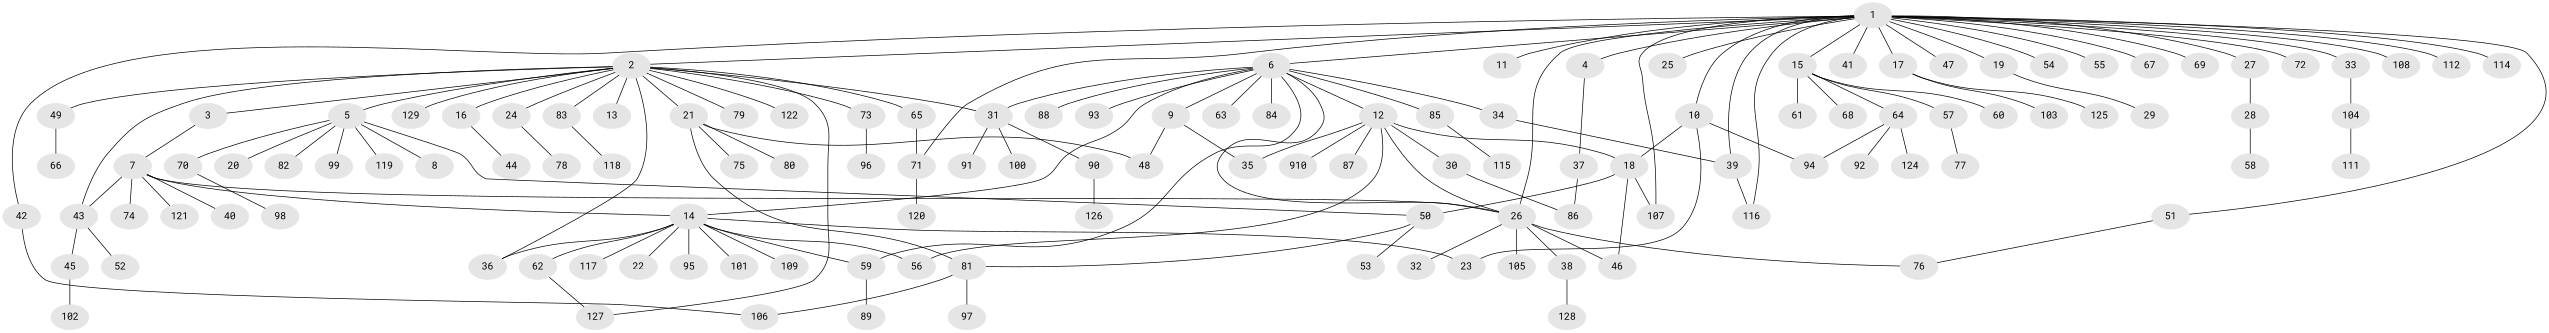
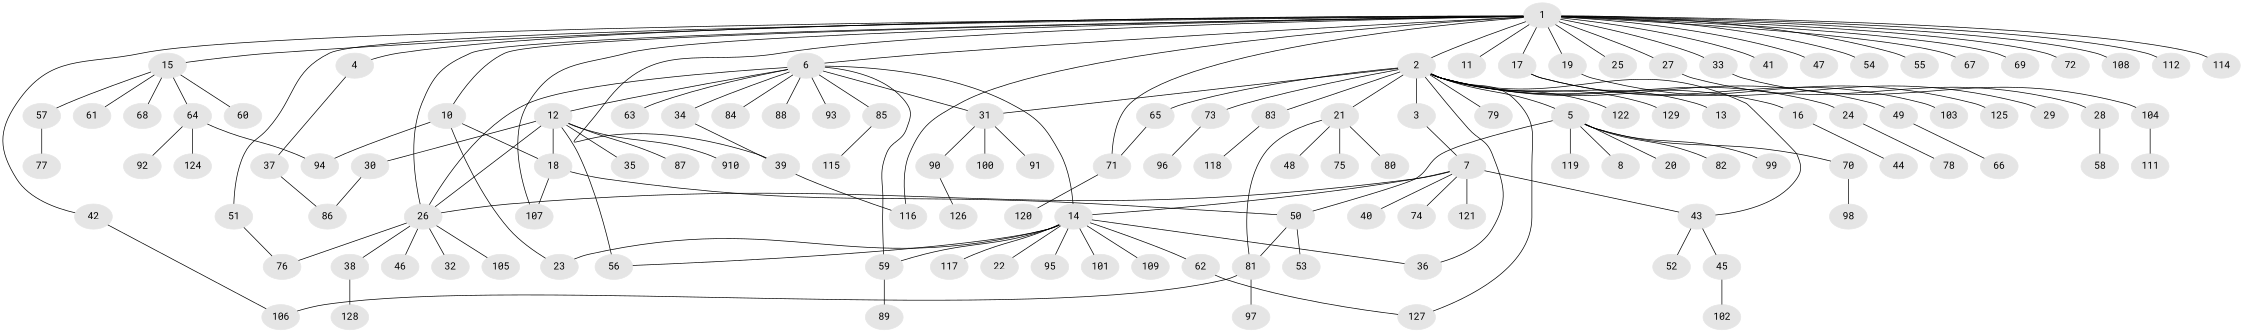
(1171, 116) -> none
(1623, 217) -> none
